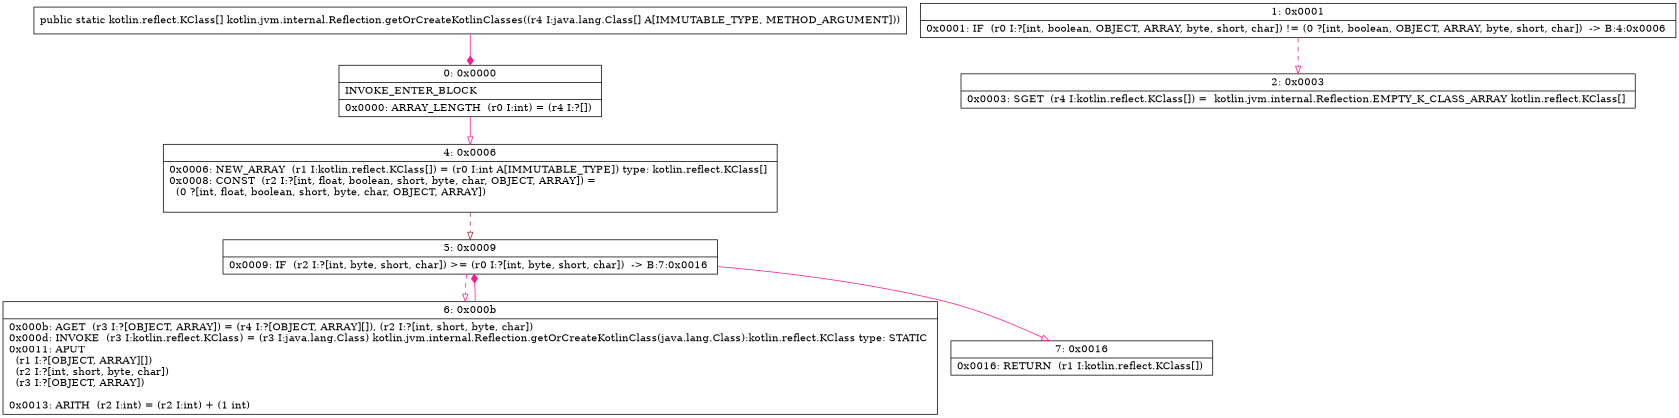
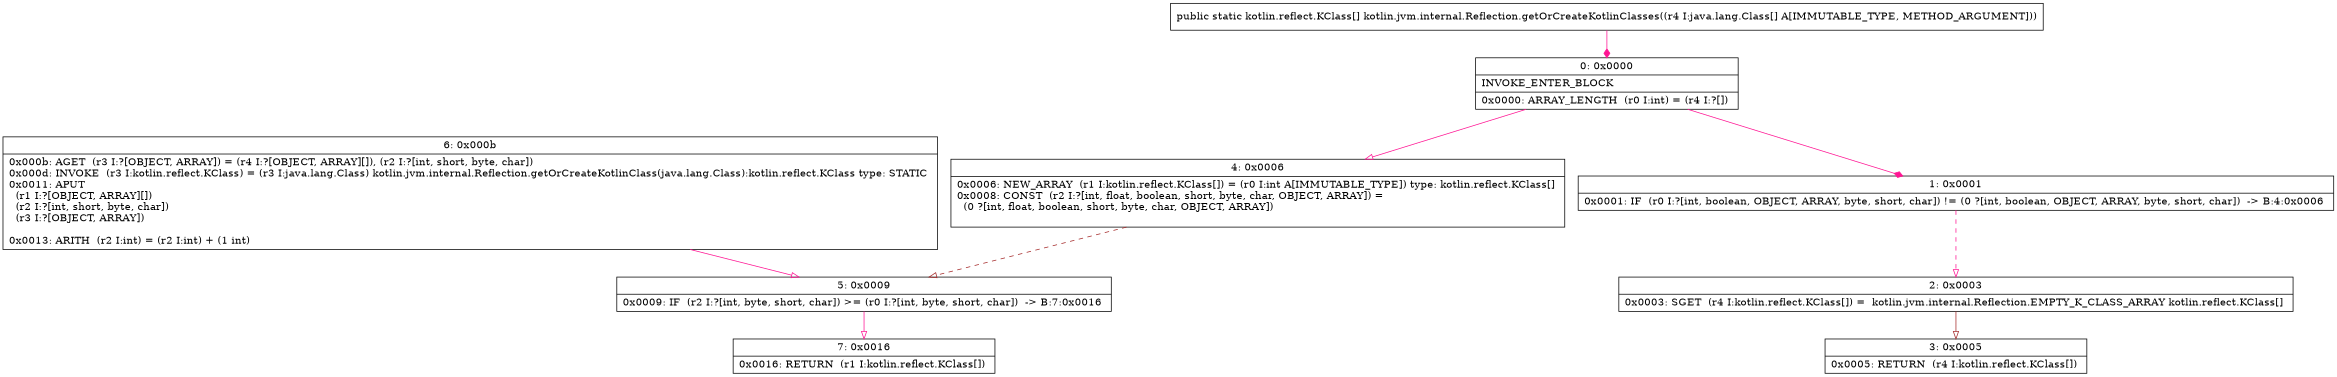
none -> (1791, 141)
(466, 284) -> none
(475, 292) -> (741, 262)
none -> (1956, 356)
